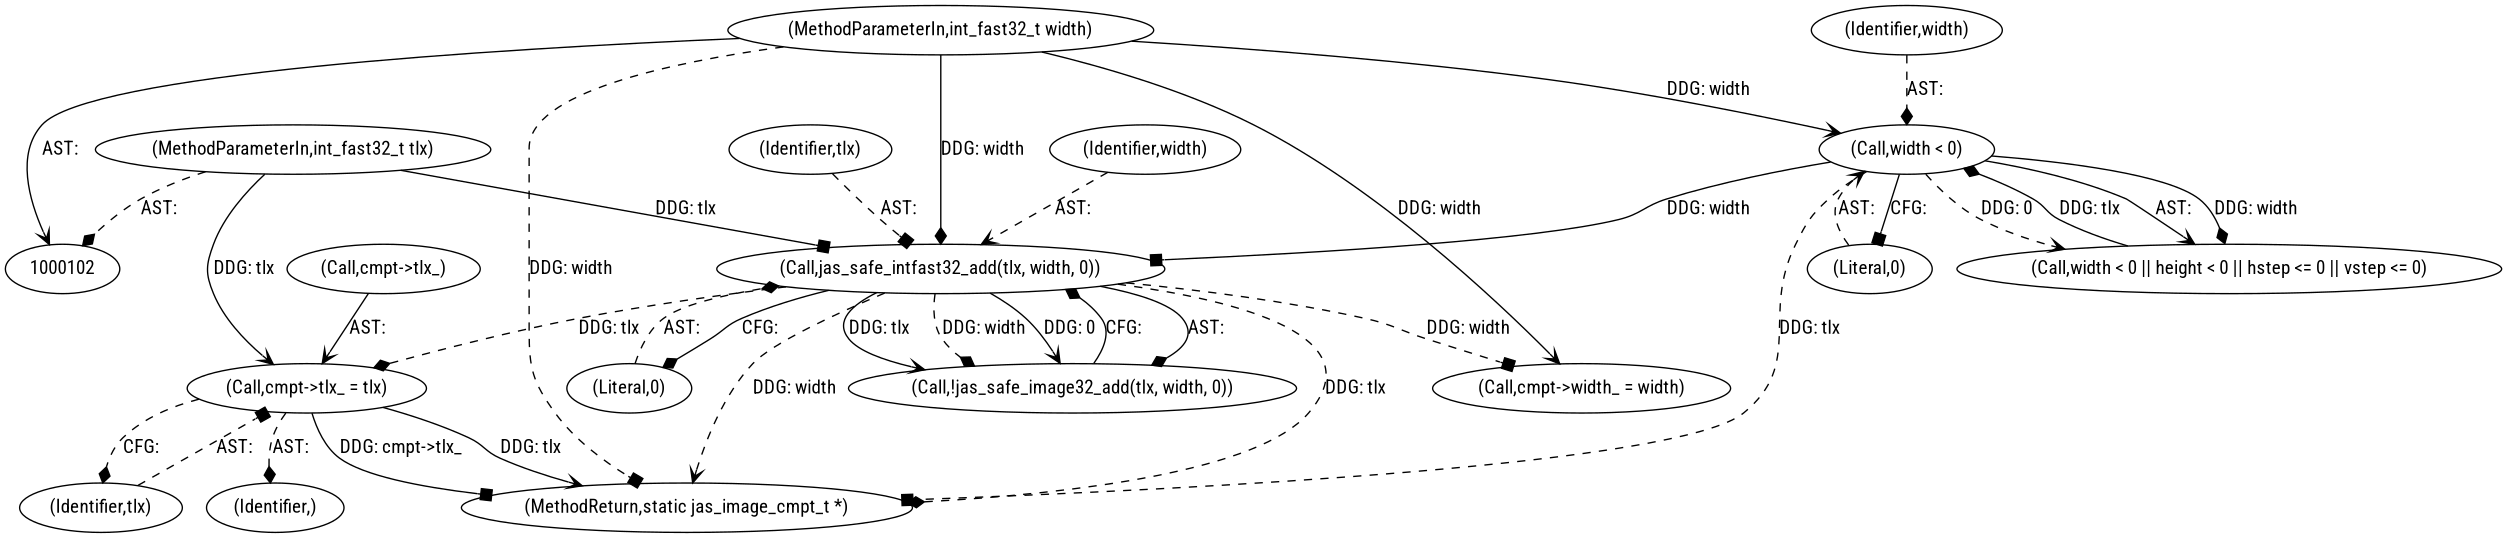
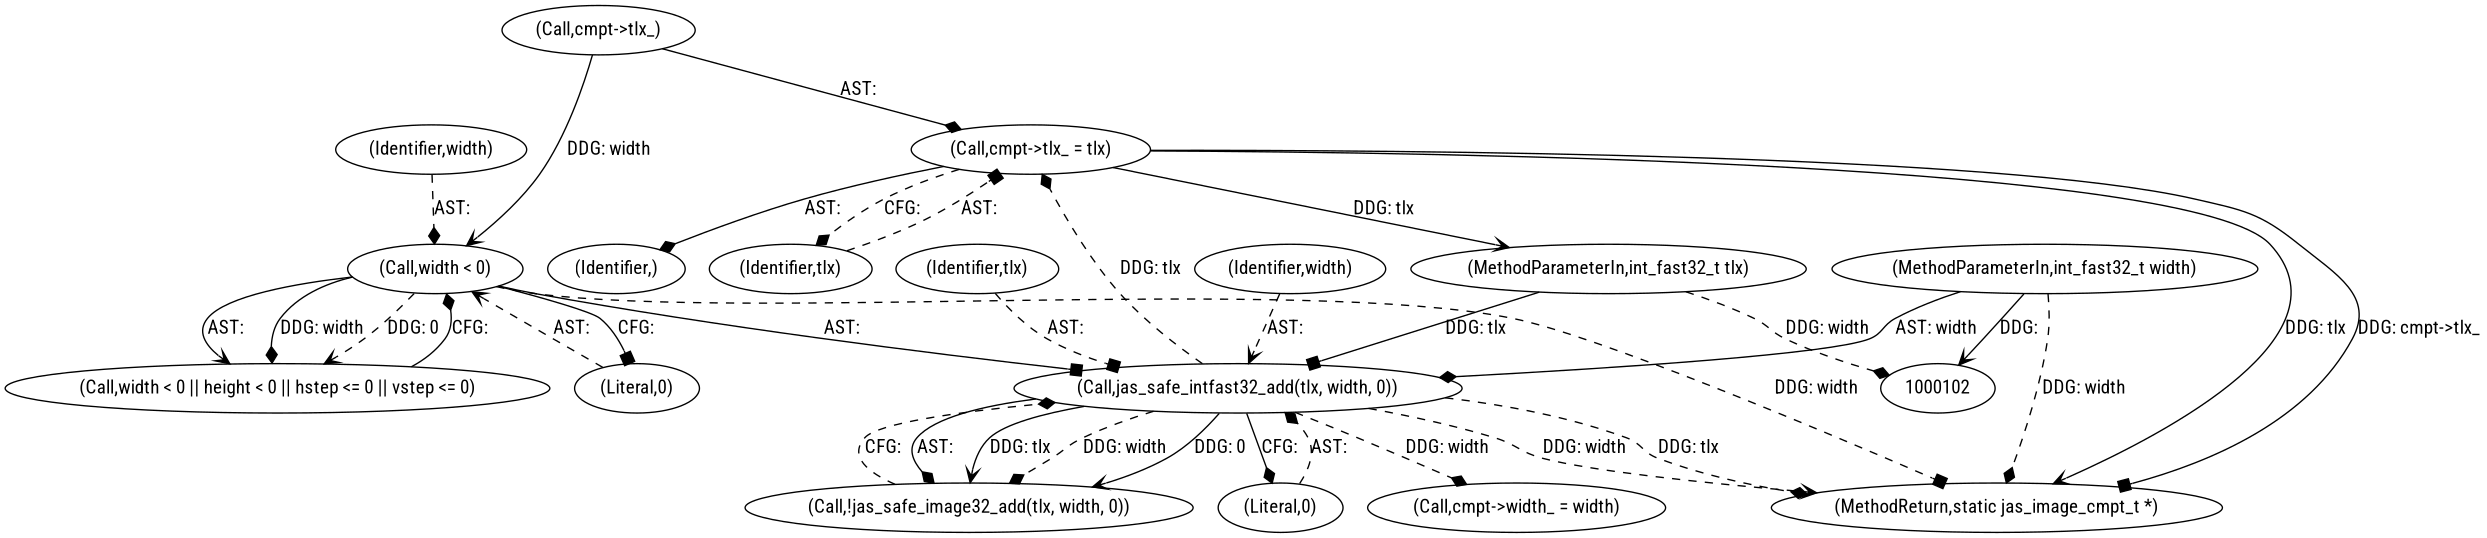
(1481, 71) -> (551, 156)
(63, 150) -> (2021, 329)
(983, 150) -> (1936, 329)
(1319, 163) -> none
(529, 173) -> (2039, 382)
(161, 209) -> (1827, 329)
(1709, 209) -> (844, 329)
(2090, 209) -> (472, 329)
(208, 265) -> (1304, 206)
(1316, 309) -> (1374, 444)
(349, 323) -> (804, 87)
(1105, 327) -> (917, 420)
(1810, 329) -> (1816, 388)
(272, 438) -> (807, 198)
